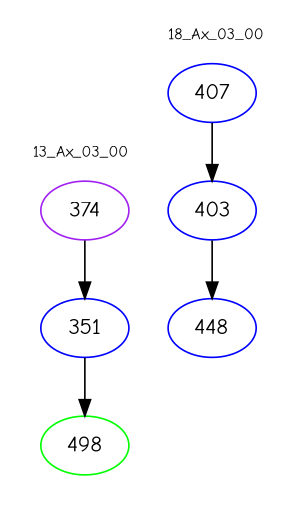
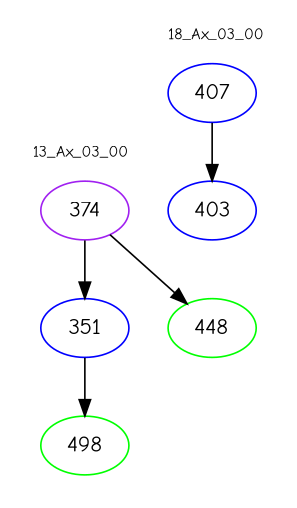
(212, 261) -> (131, 254)
(212, 328) -> (212, 328)
